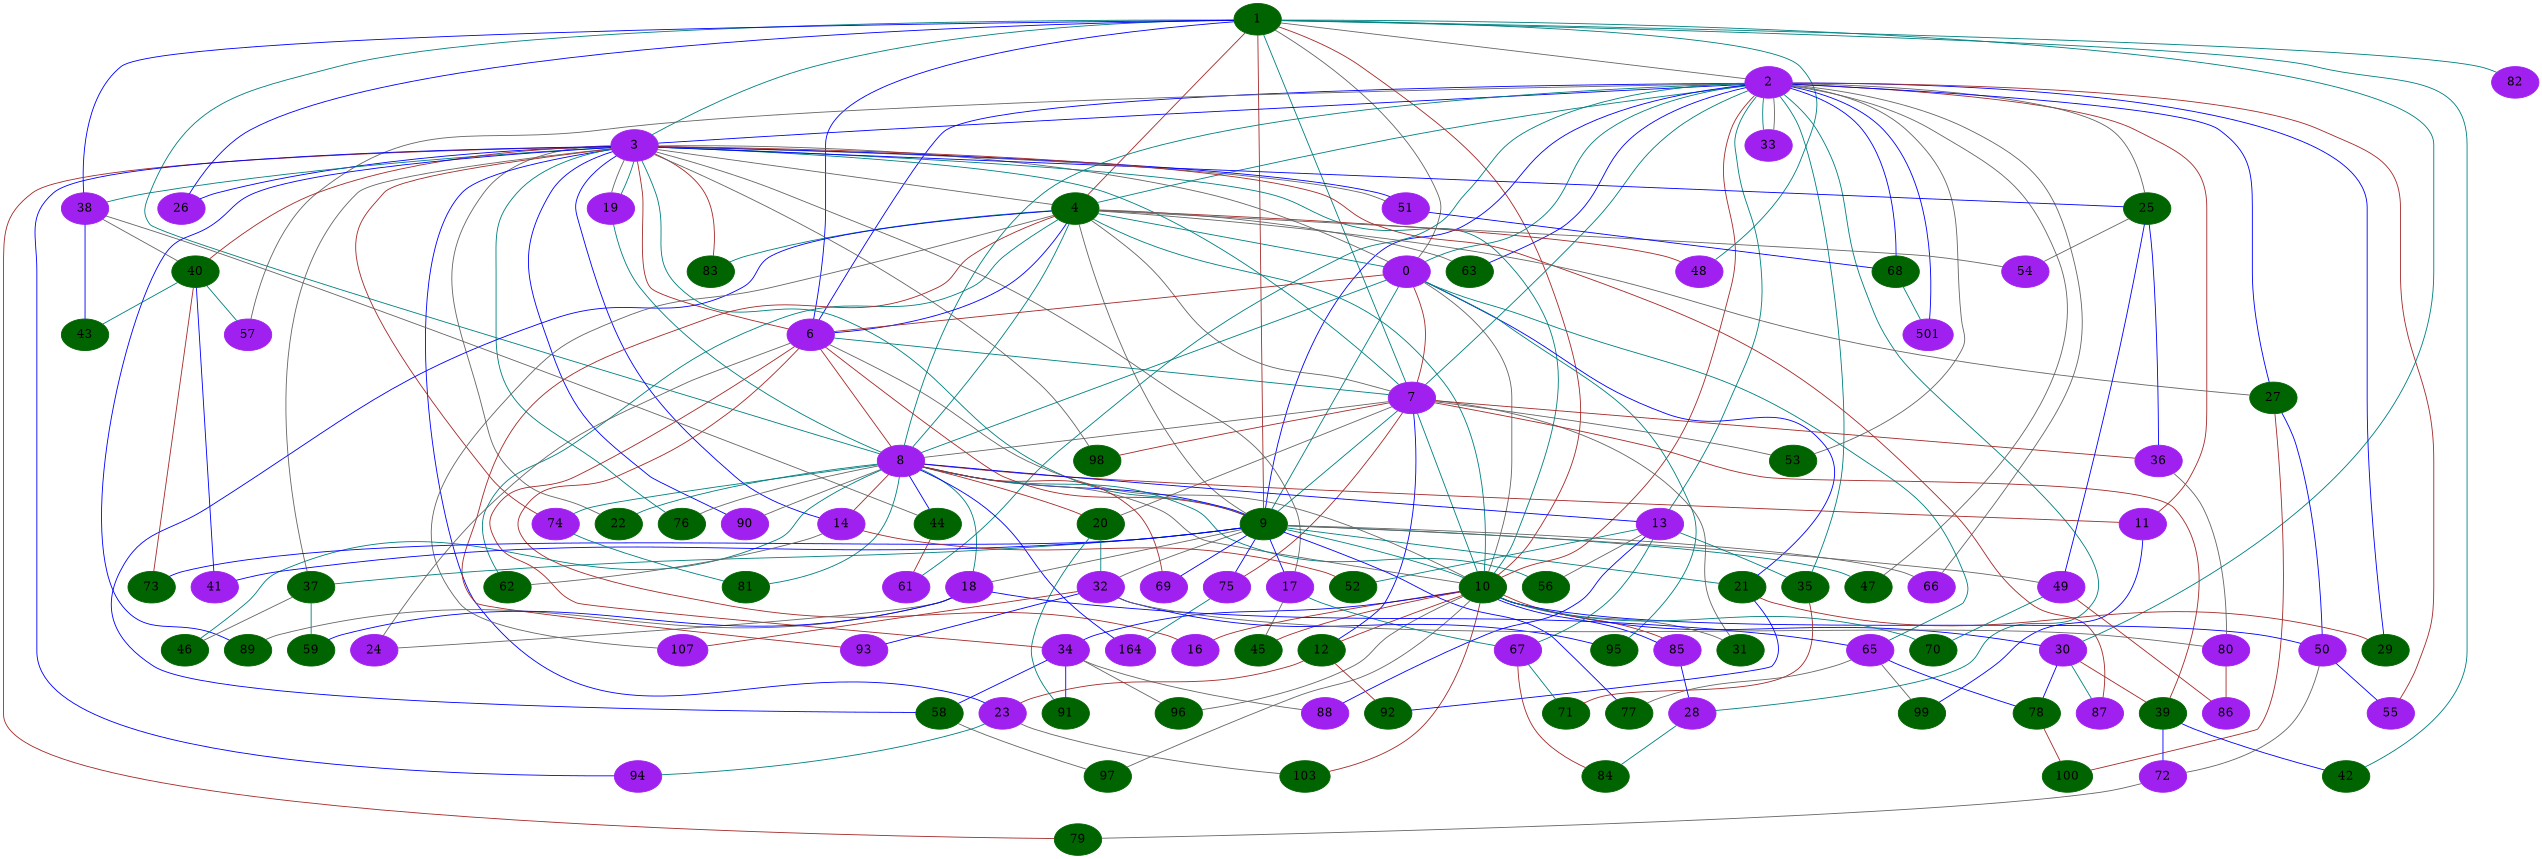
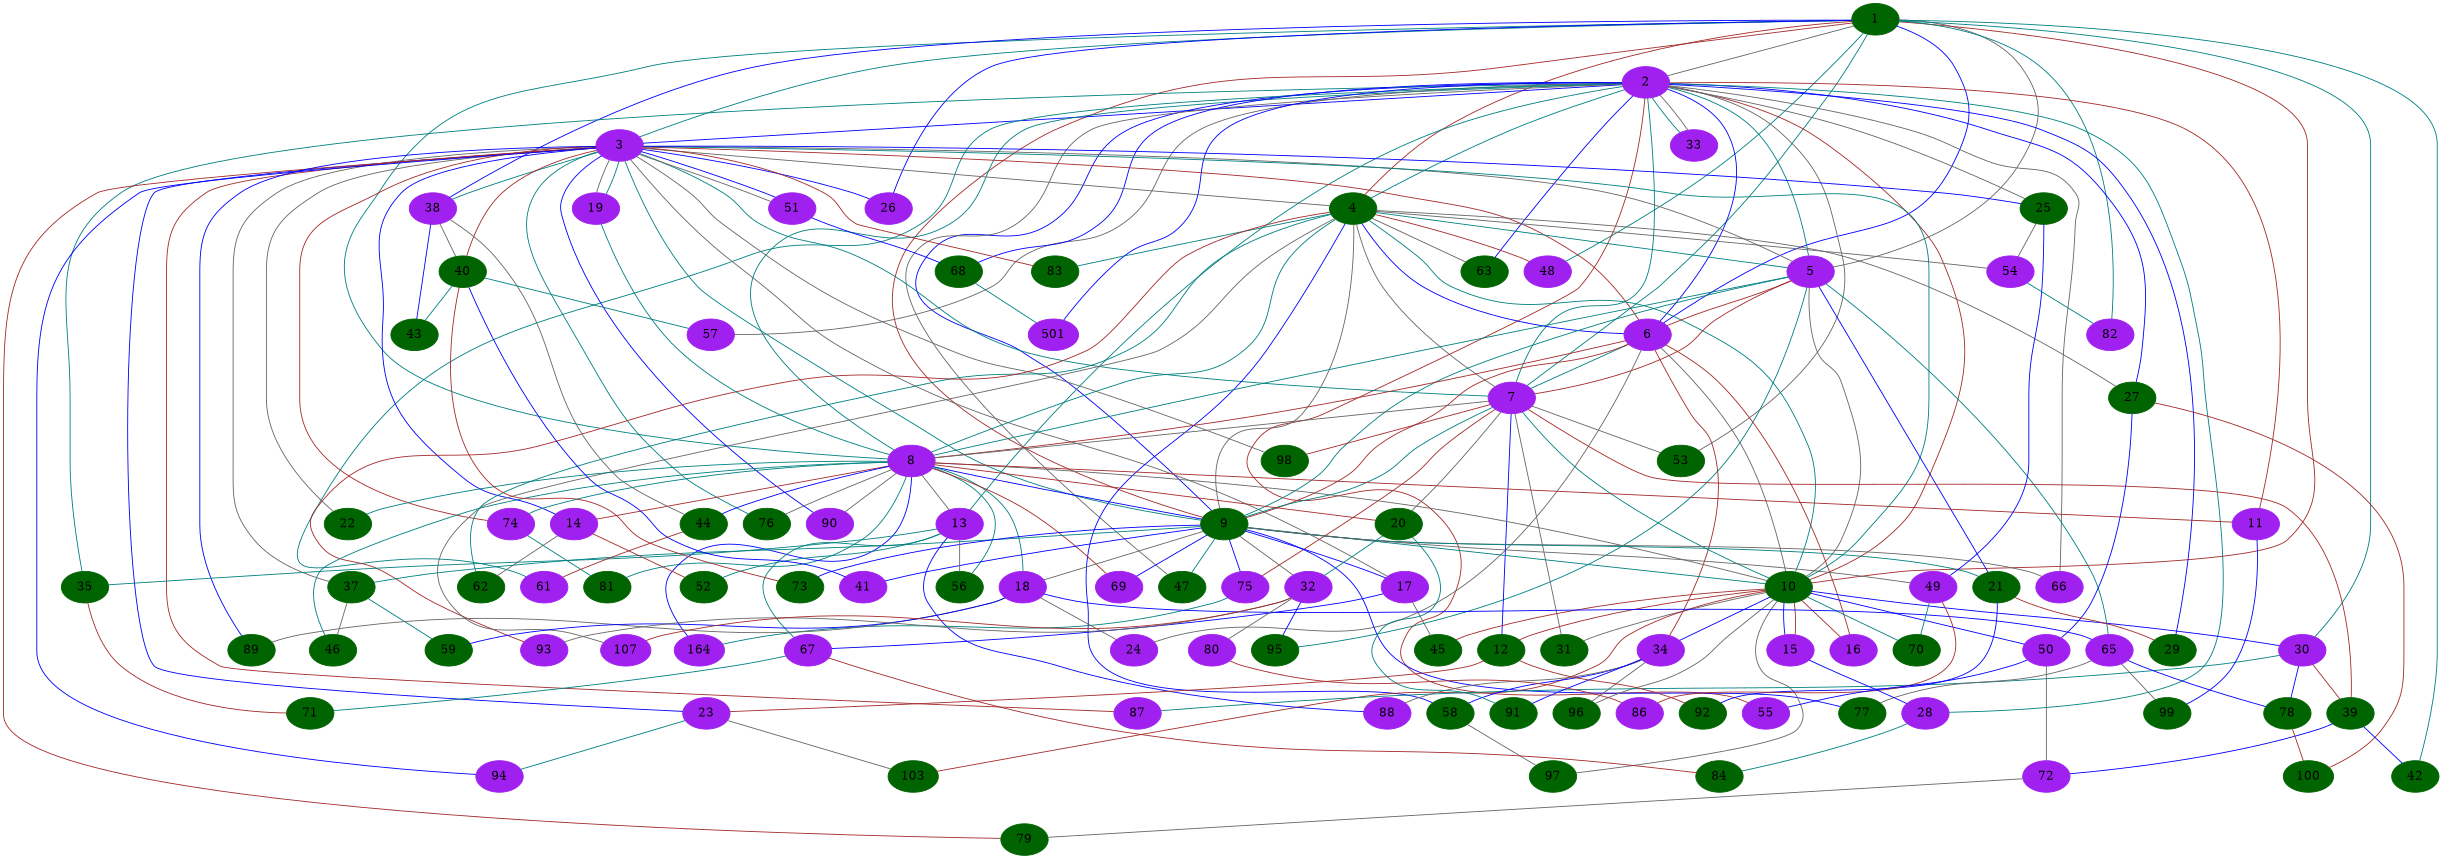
(1407, 272) -> (1811, 272)
none -> (2060, 303)
(2159, 461) -> none
(1316, 497) -> (936, 493)
(982, 619) -> (928, 626)
(1443, 635) -> (1026, 637)
(1677, 650) -> (1790, 650)
